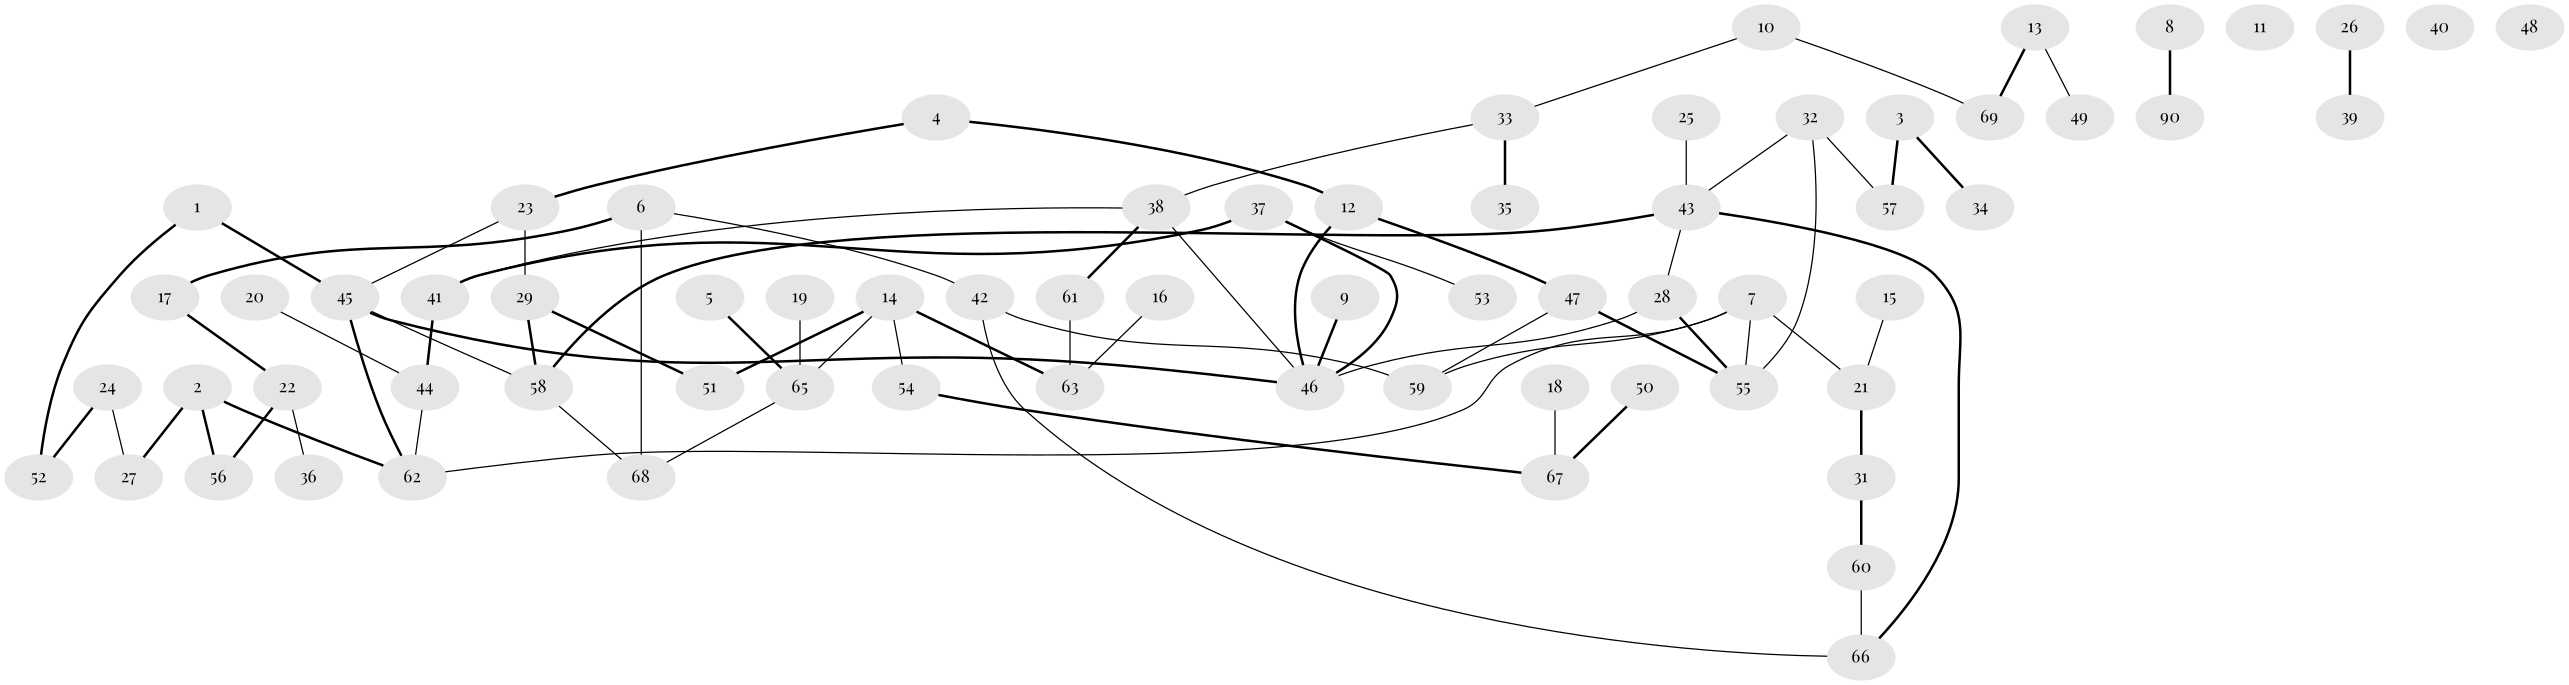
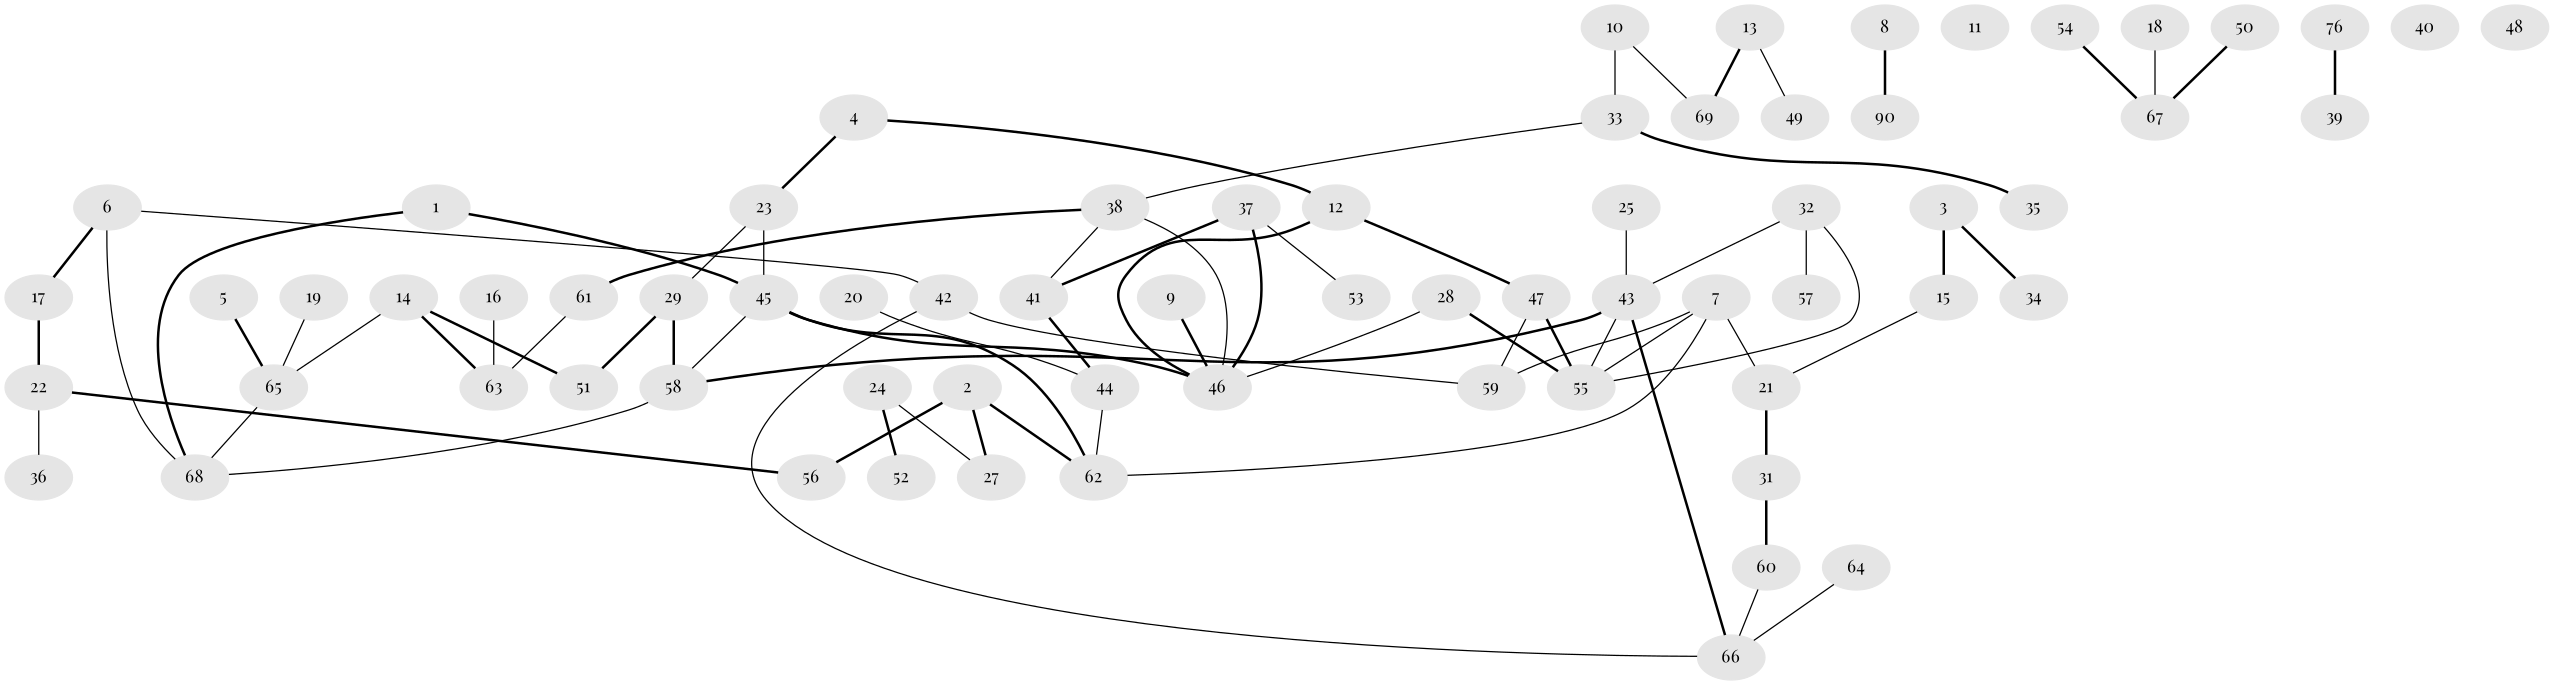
(2350, 28) -> (2335, 28)
(1895, 163) -> (1944, 253)
(1674, 253) -> (1609, 333)
(82, 324) -> (197, 261)
(898, 342) -> none
none -> (1856, 568)
